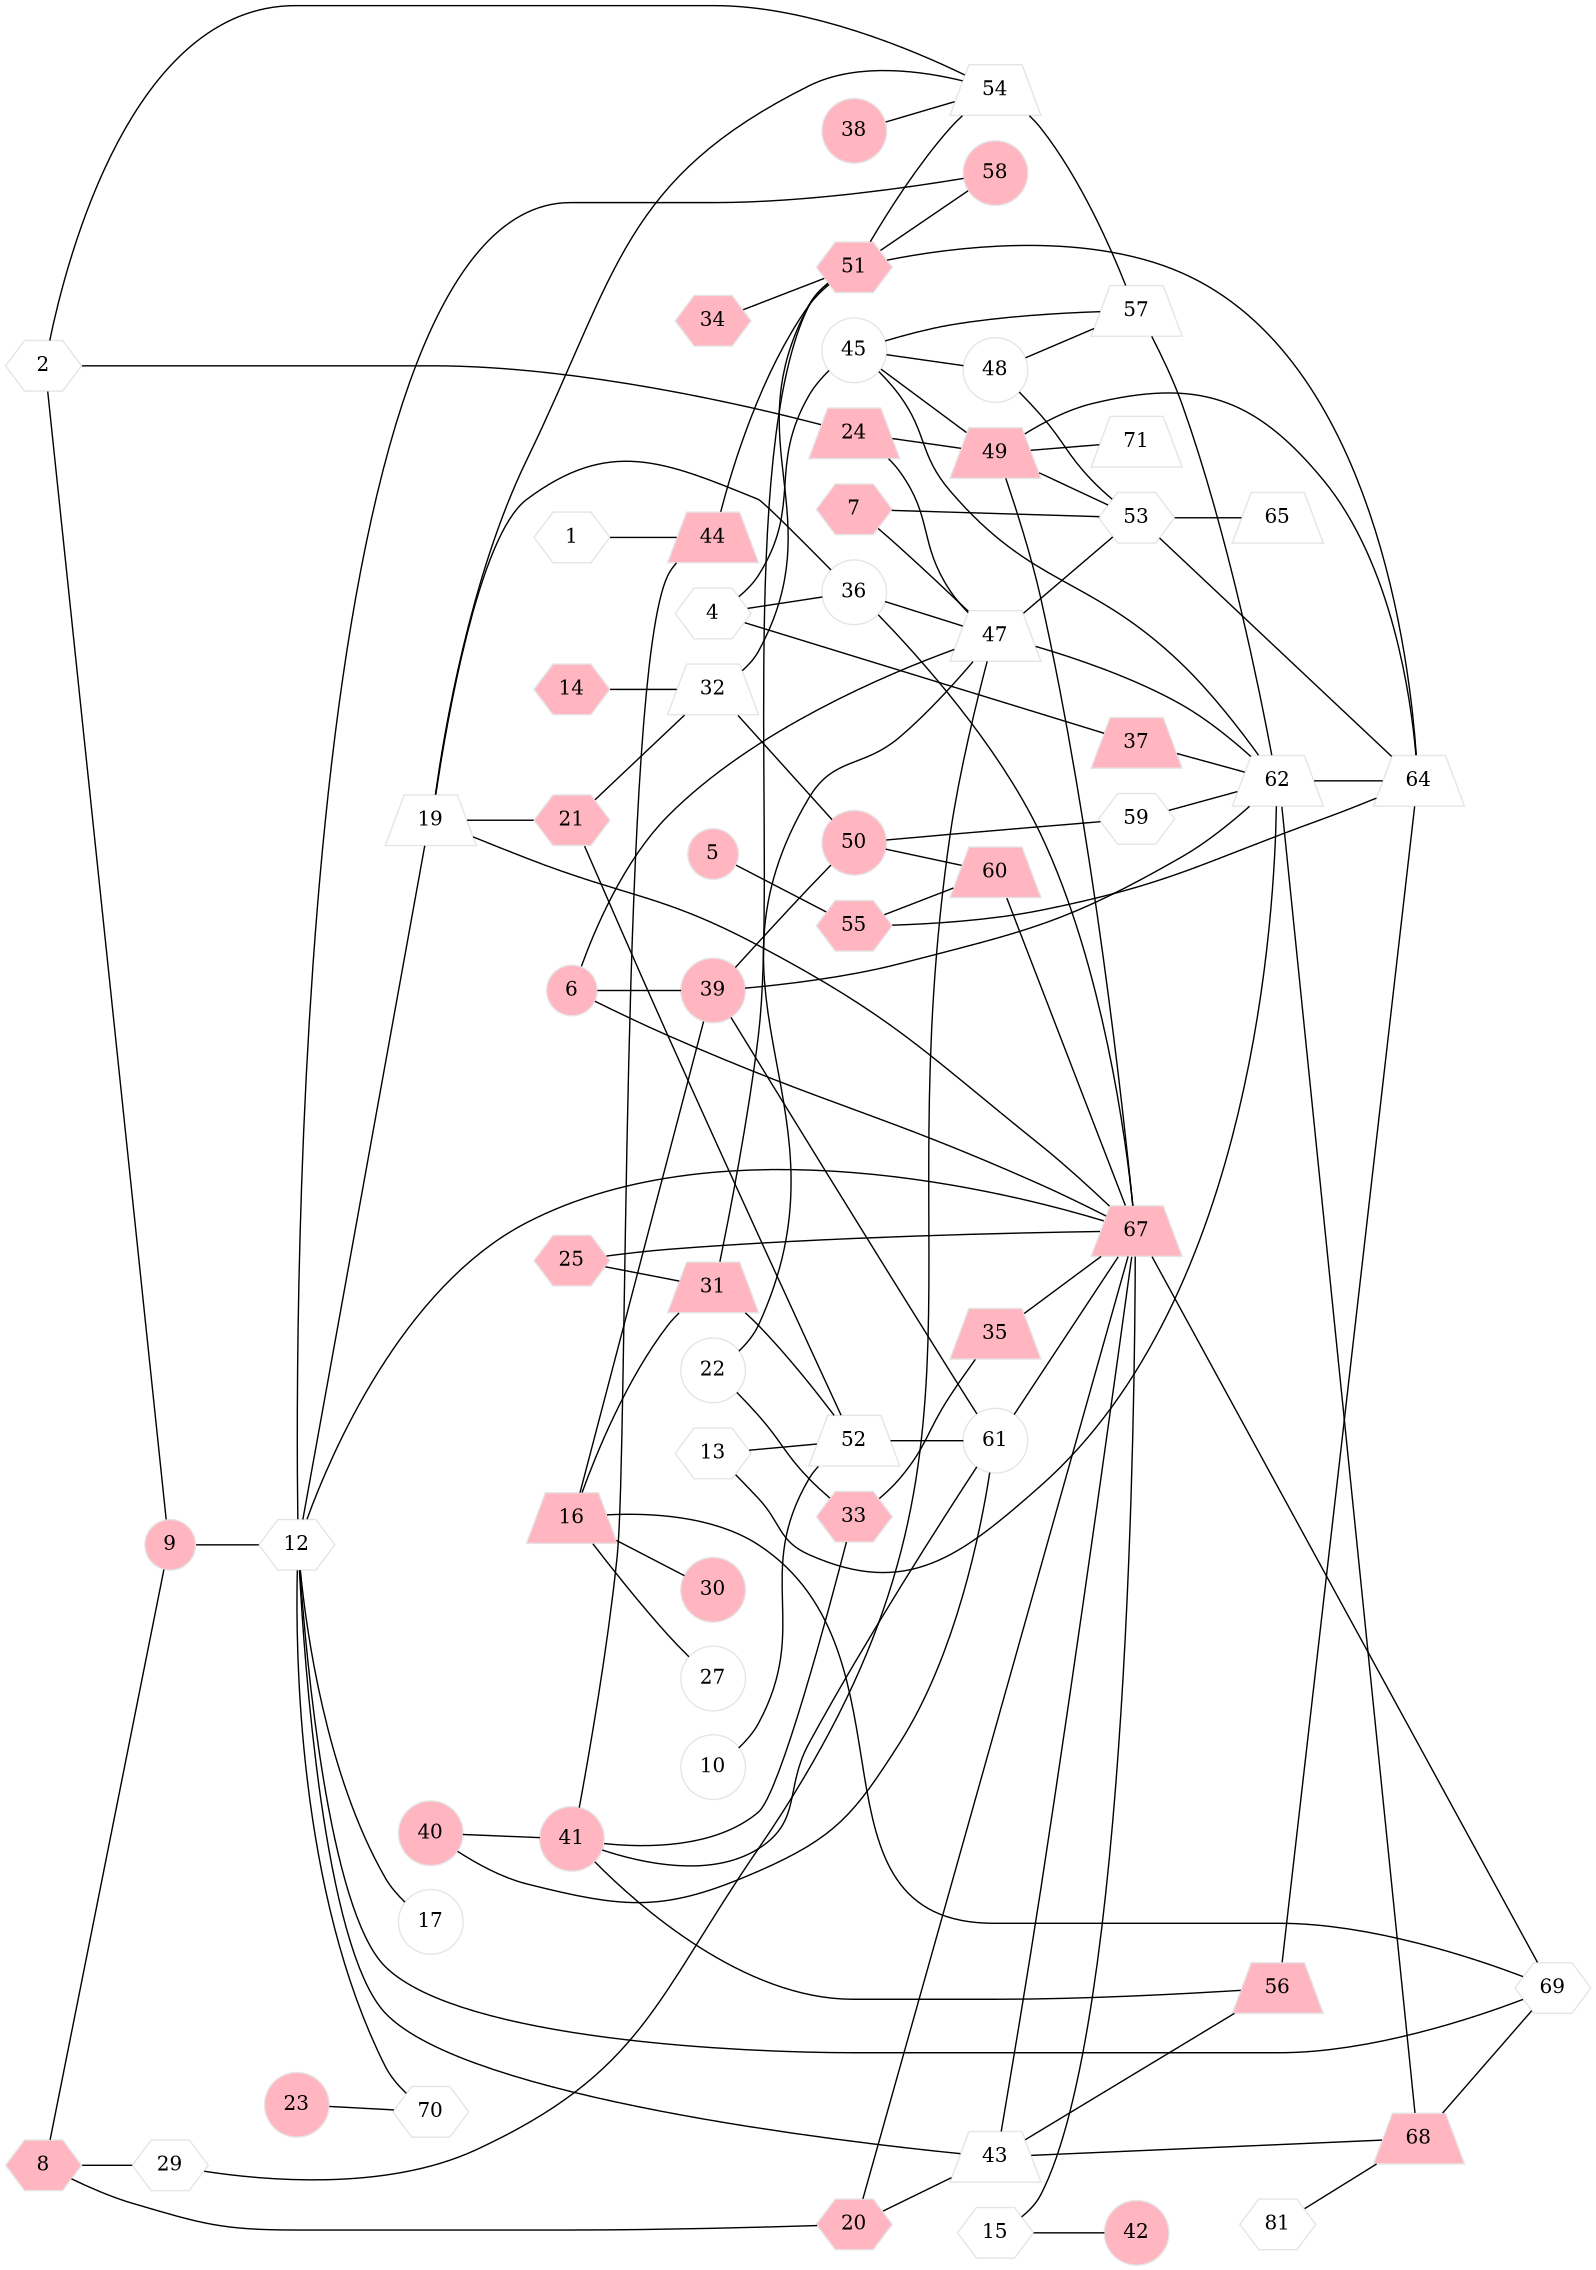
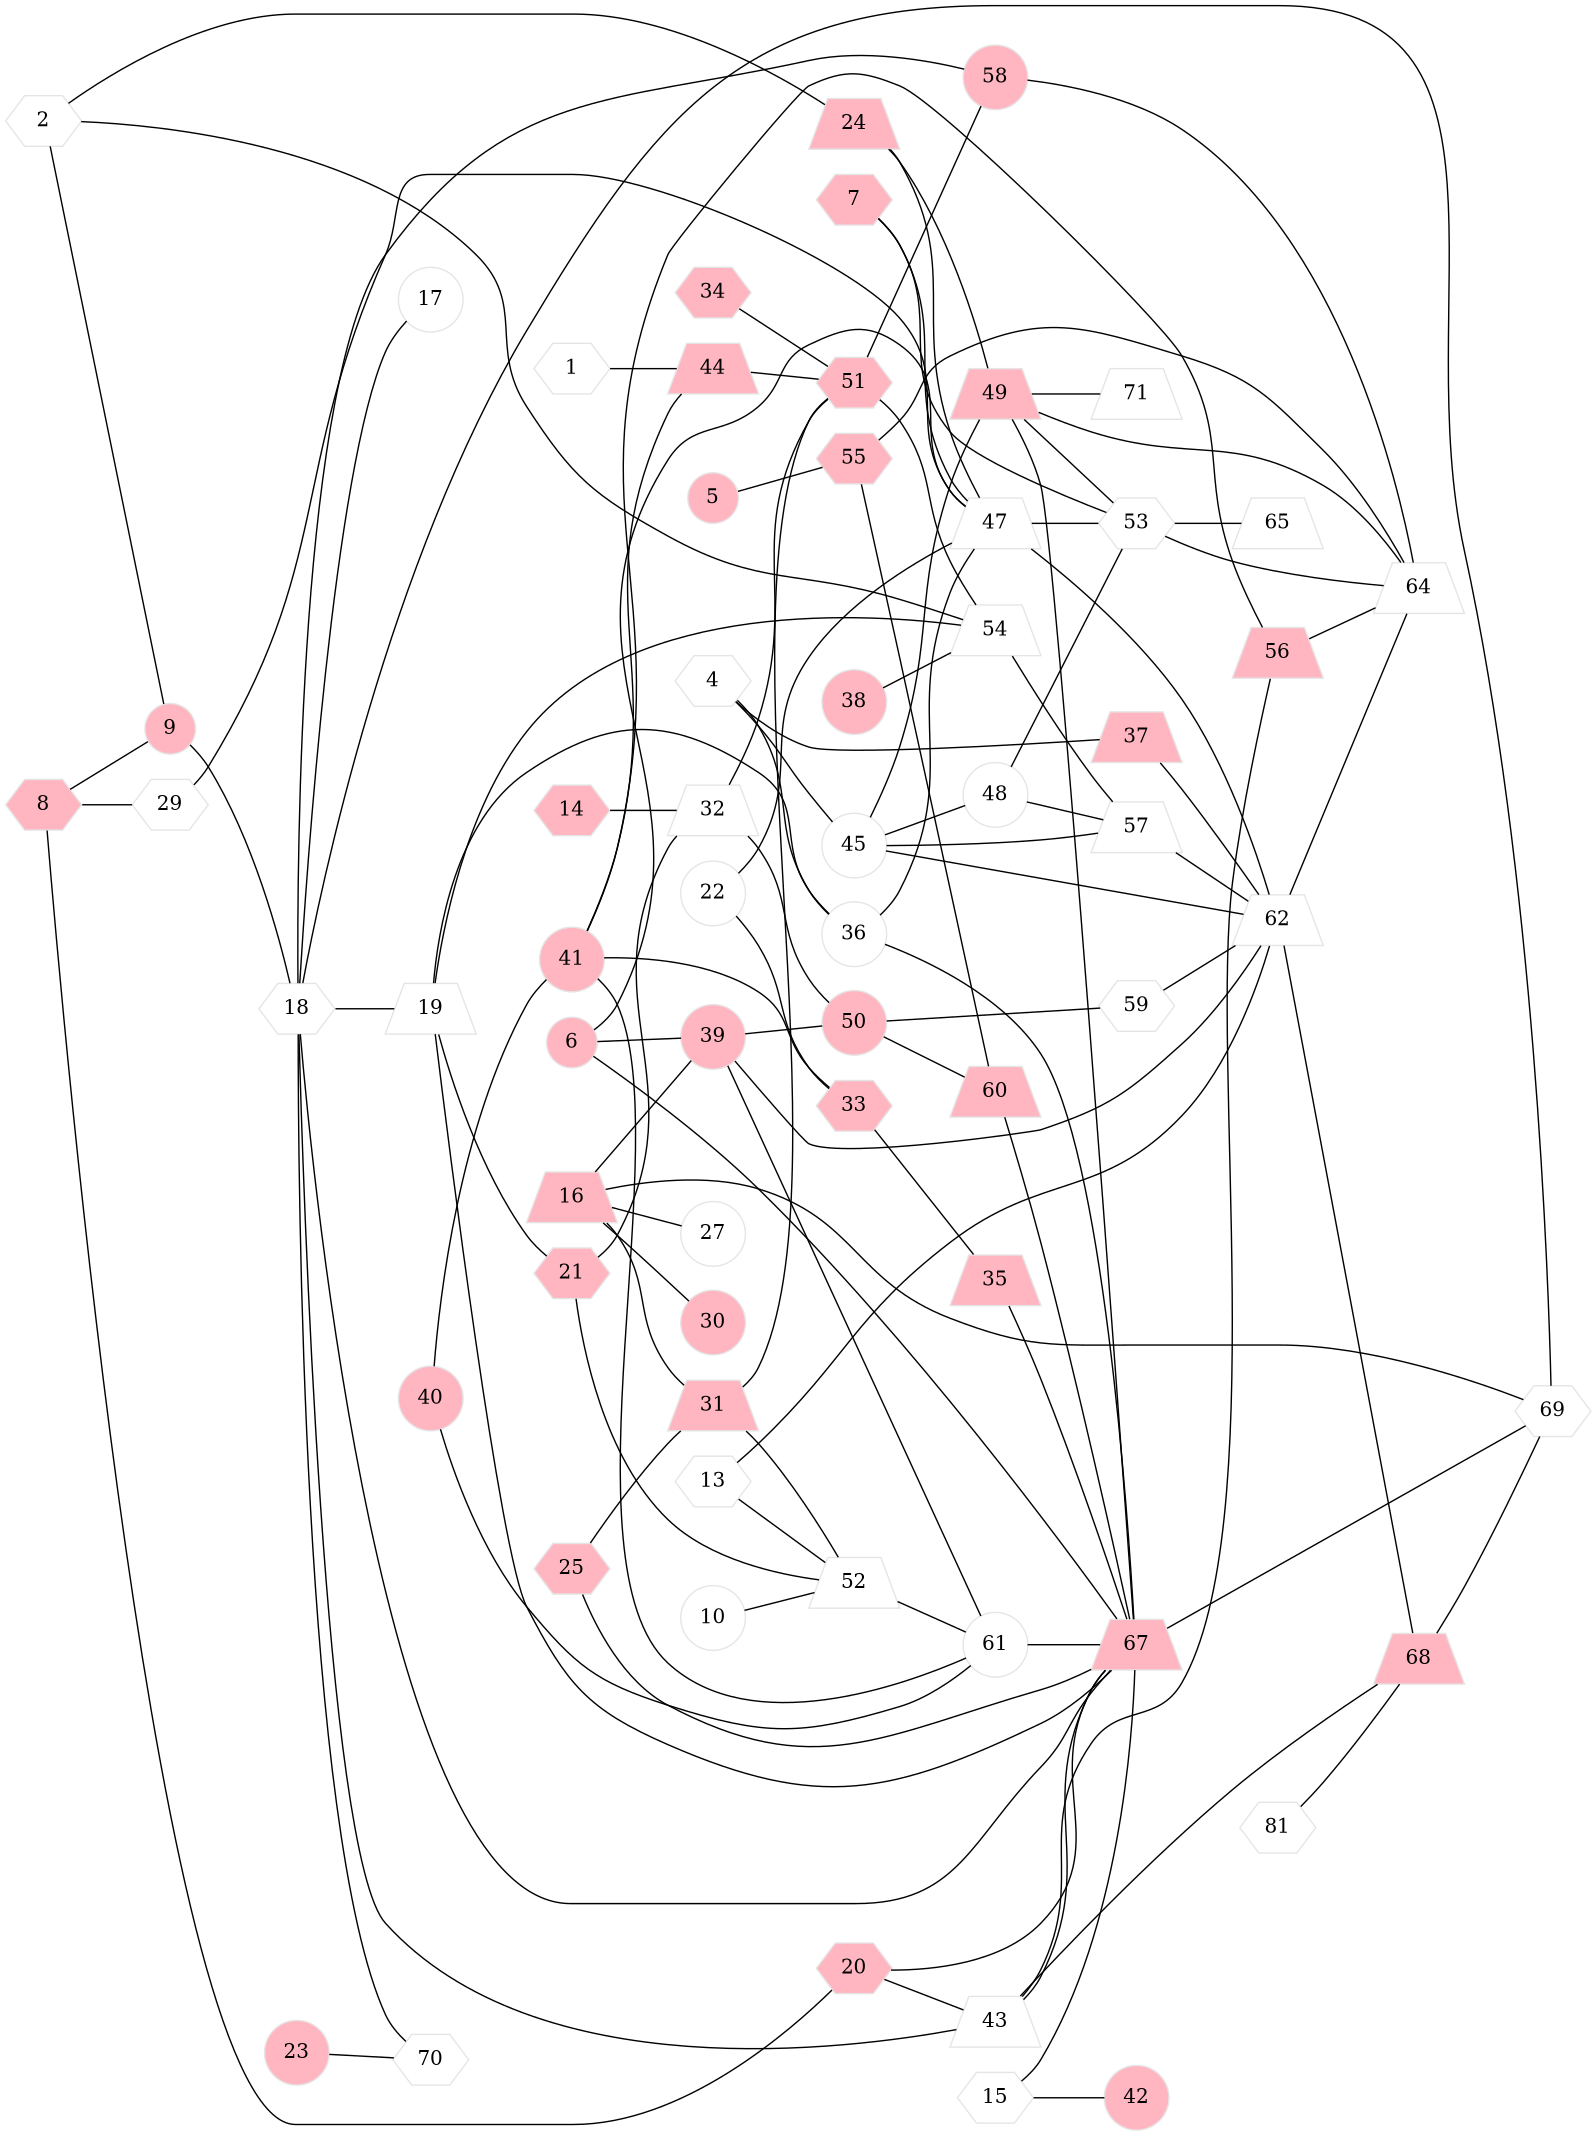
(1283, 354) -> (1297, 253)
(297, 1545) -> (297, 1009)
